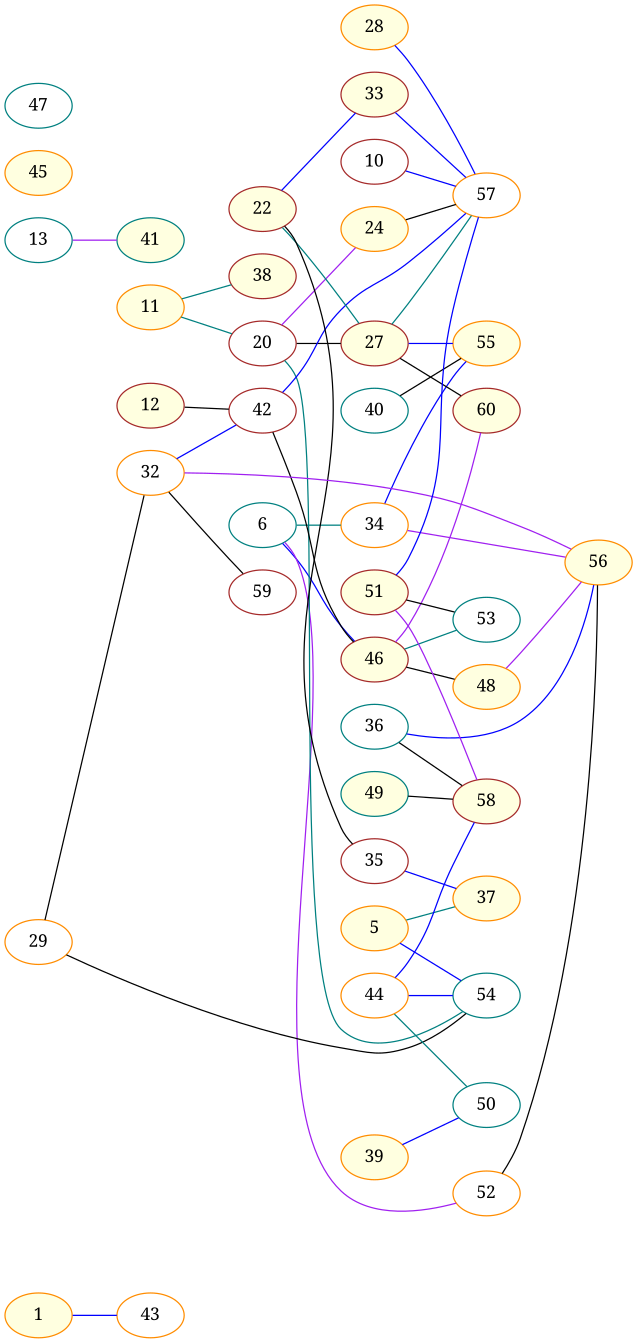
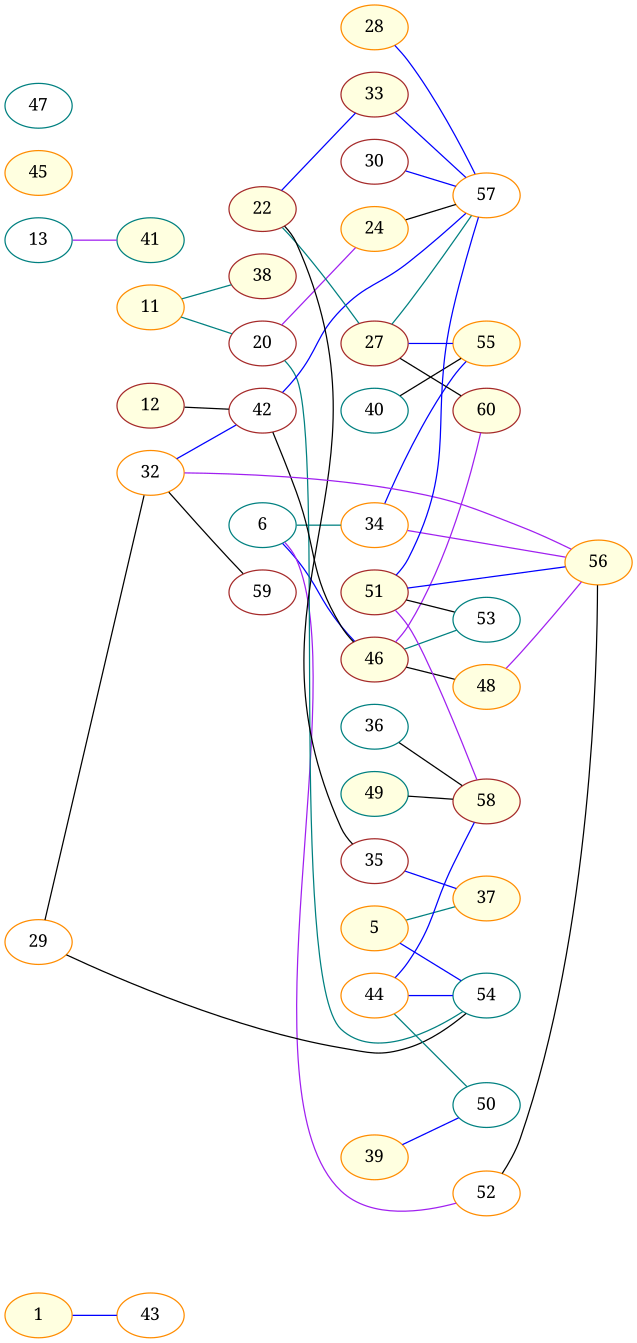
(375, 162) -> (375, 162)
(308, 343) -> none
(536, 708) -> (486, 577)
